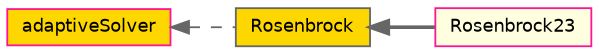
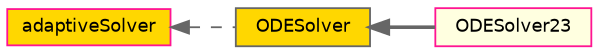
(303, 27) -> (303, 27)
(513, 27) -> (513, 27)
